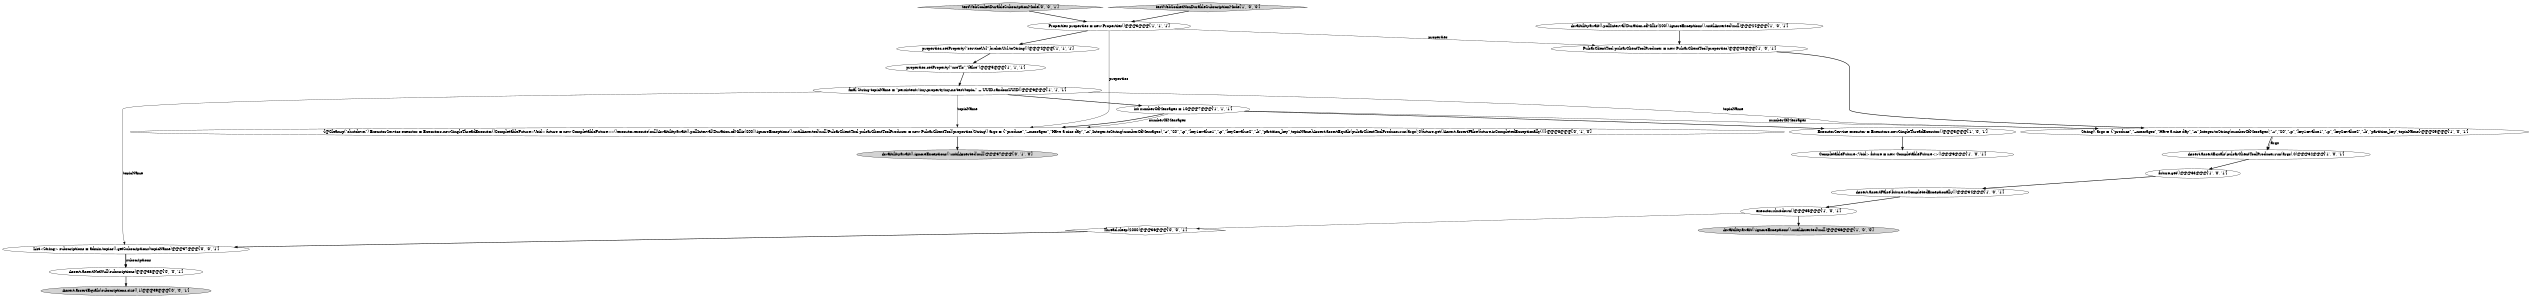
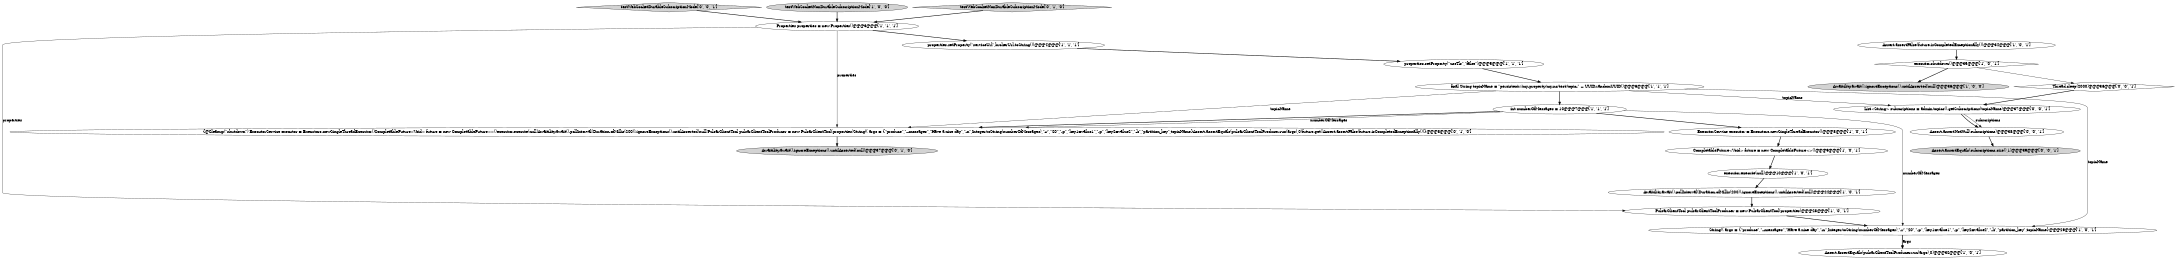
none -> (1012, 7)
(1208, 7) -> (837, 7)
none -> (1768, 173)
(2193, 173) -> none
(1799, 211) -> (1956, 64)
